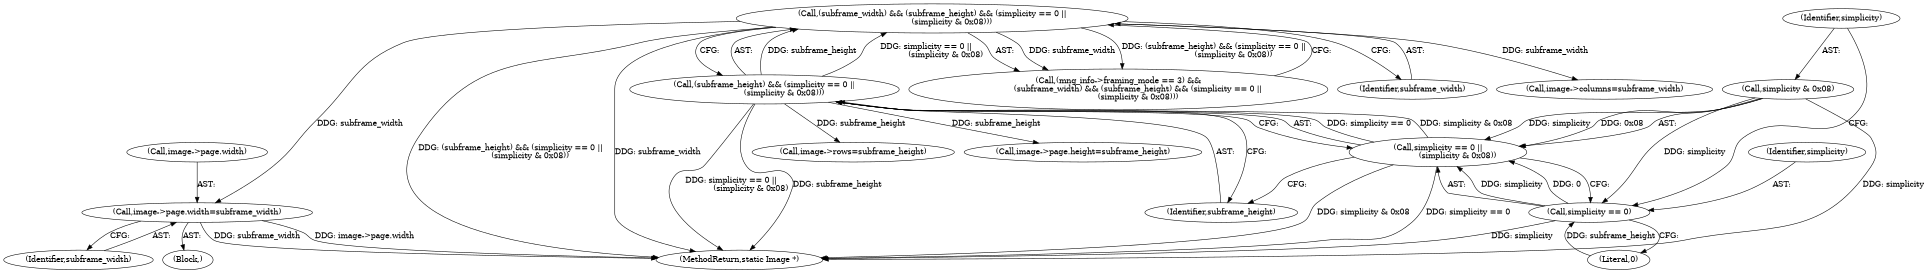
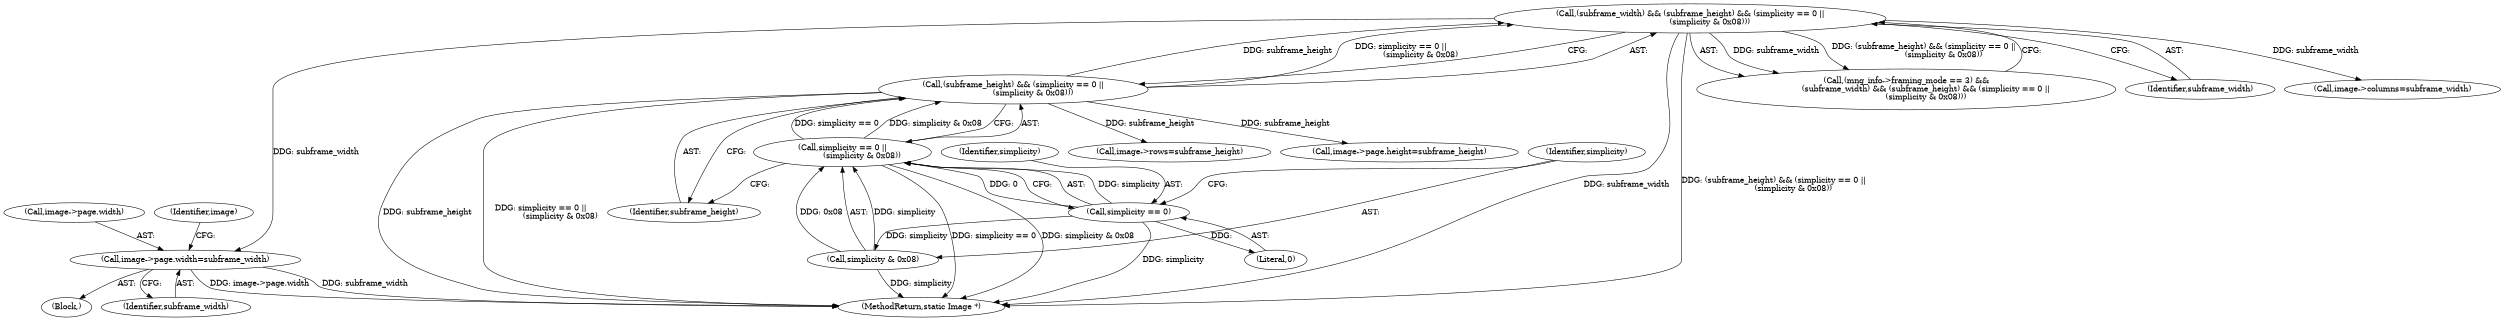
(1670, 134) -> (971, 223)
none -> (204, 213)
(1611, 236) -> (1262, 236)
(1670, 236) -> (1223, 236)
